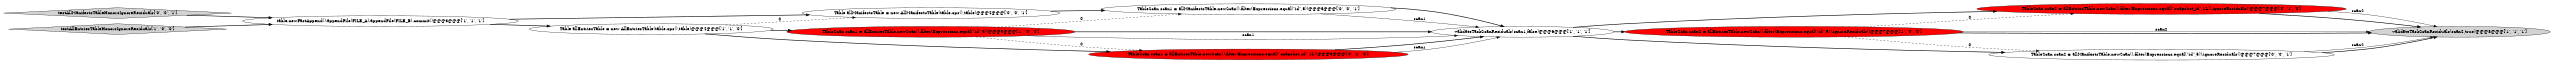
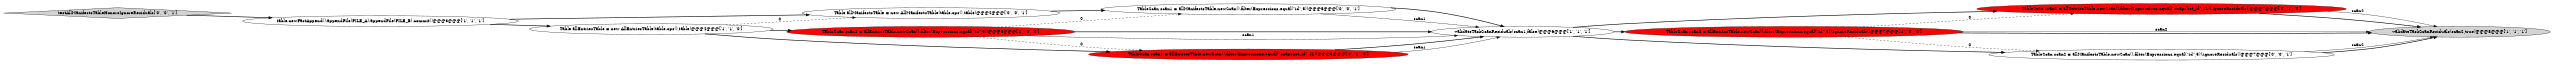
(118, 29) -> none
